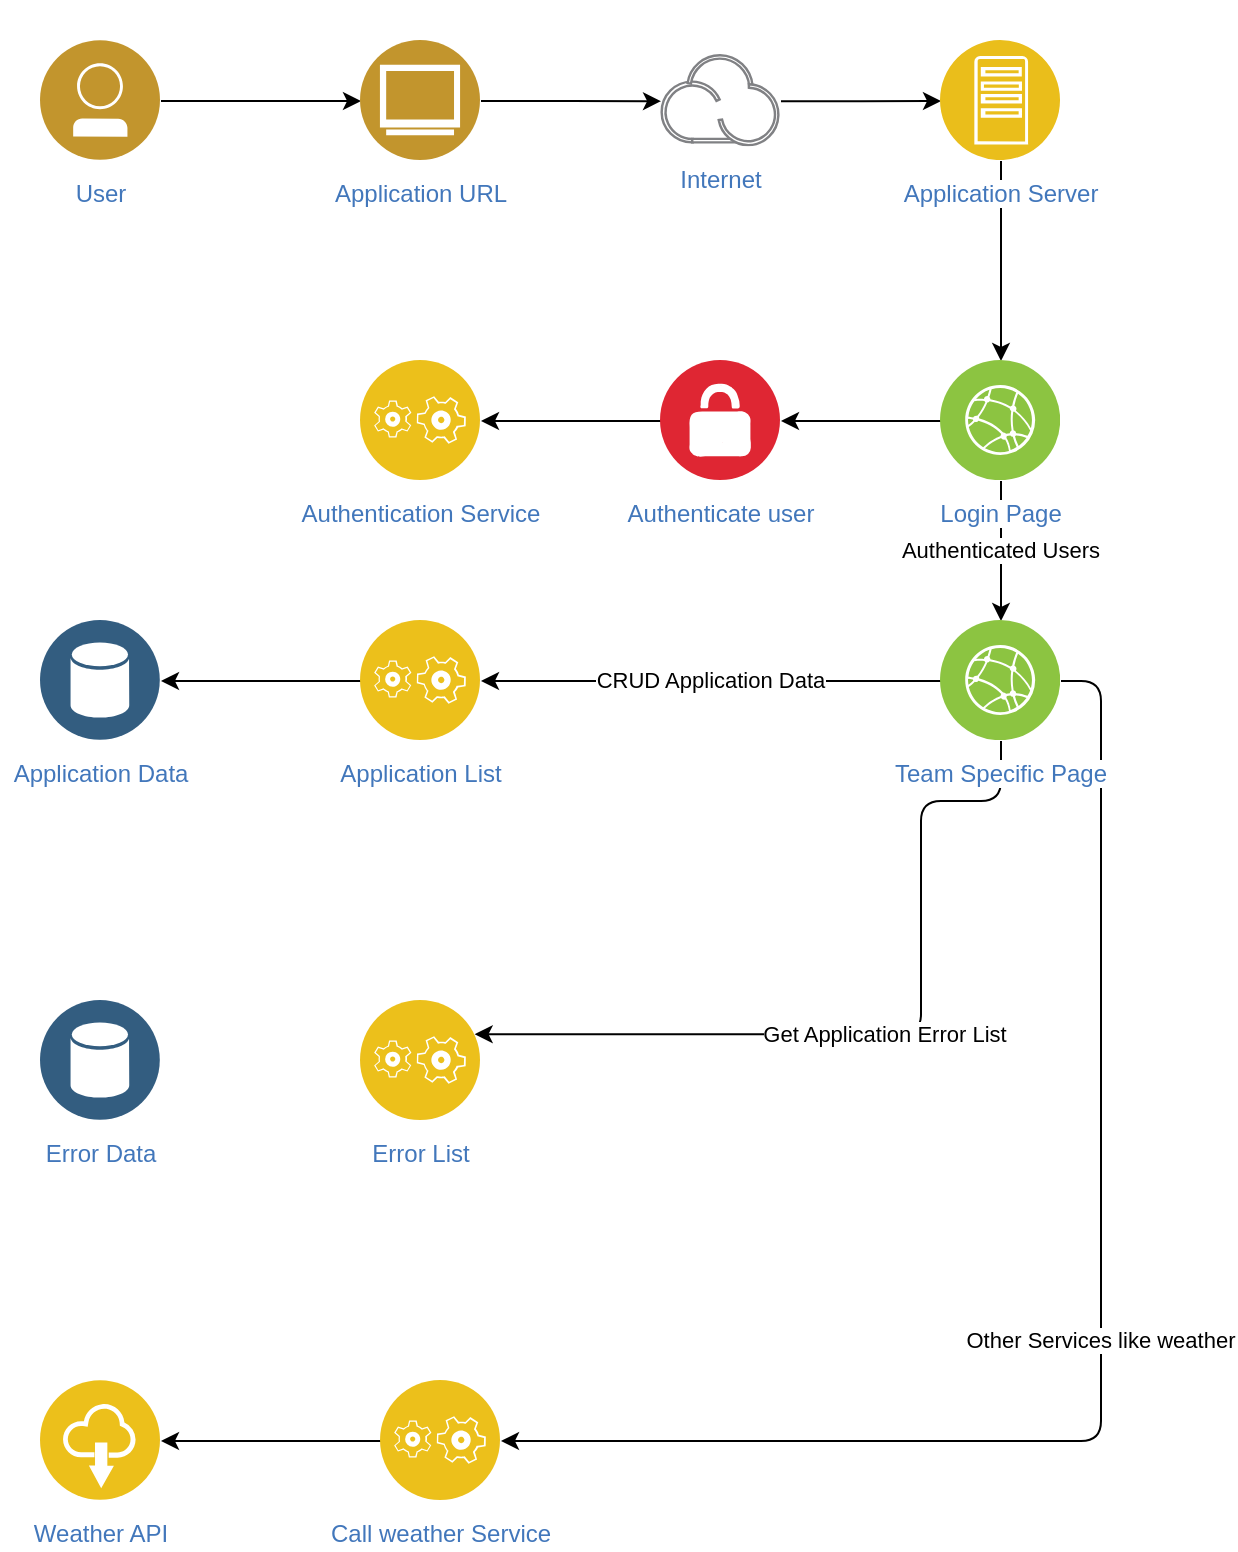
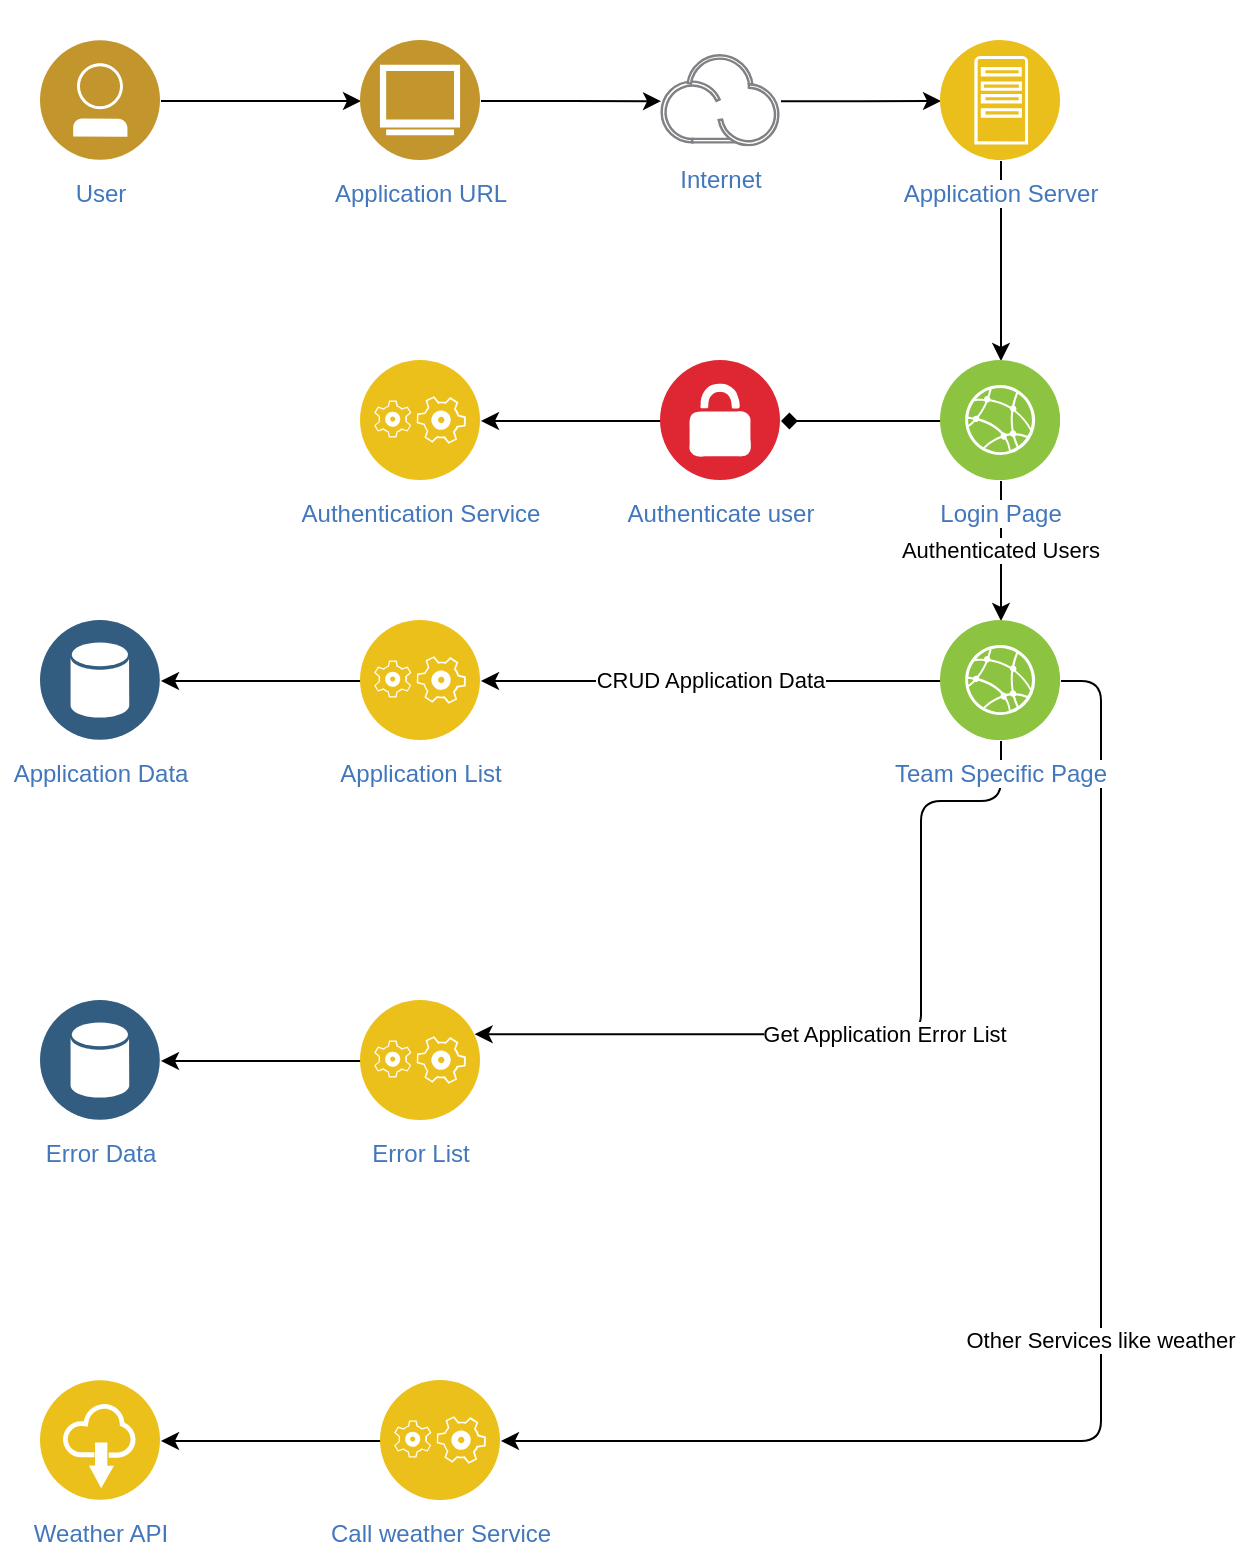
(796, 421) -> (797, 421)
none -> (268, 1061)
